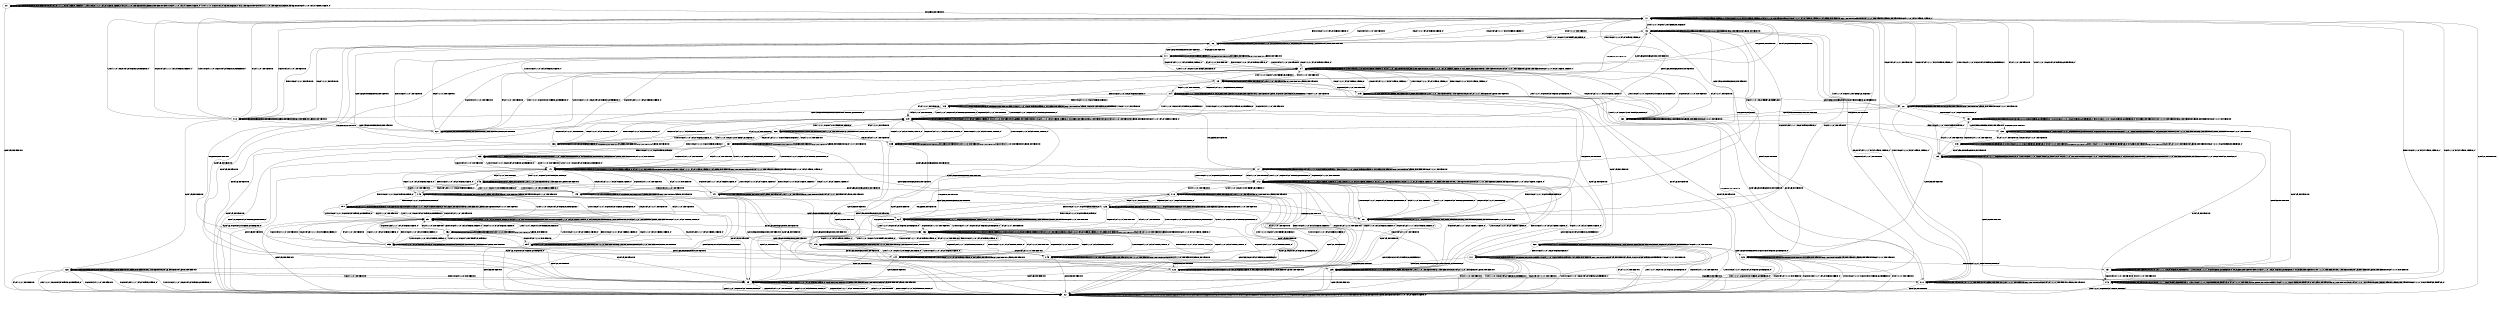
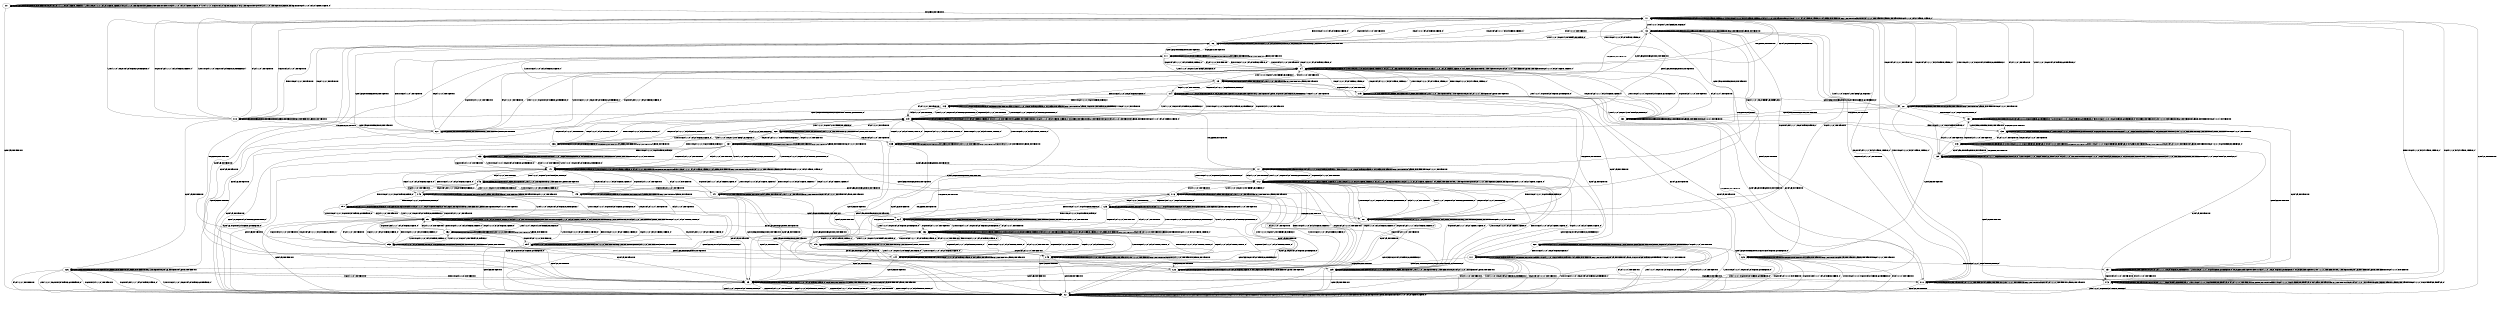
none -> (1979, 154)
none -> (228, 179)
(762, 199) -> none
(1324, 246) -> (1088, 238)
